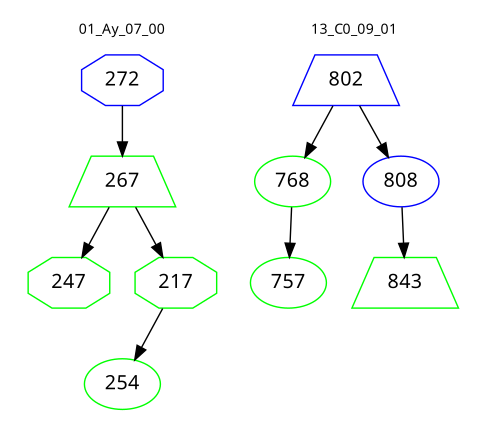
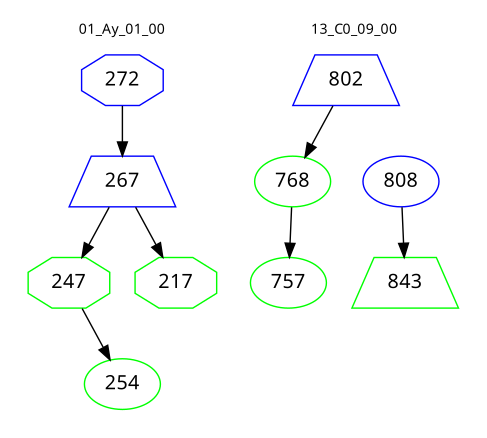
(122, 30) -> (122, 30)
(355, 30) -> (355, 30)
(371, 126) -> none
(122, 181) -> (122, 181)
(152, 328) -> (93, 328)
